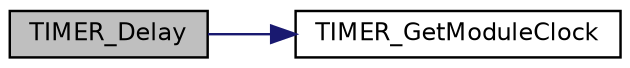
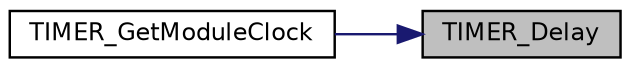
(240, 34) -> (366, 34)
